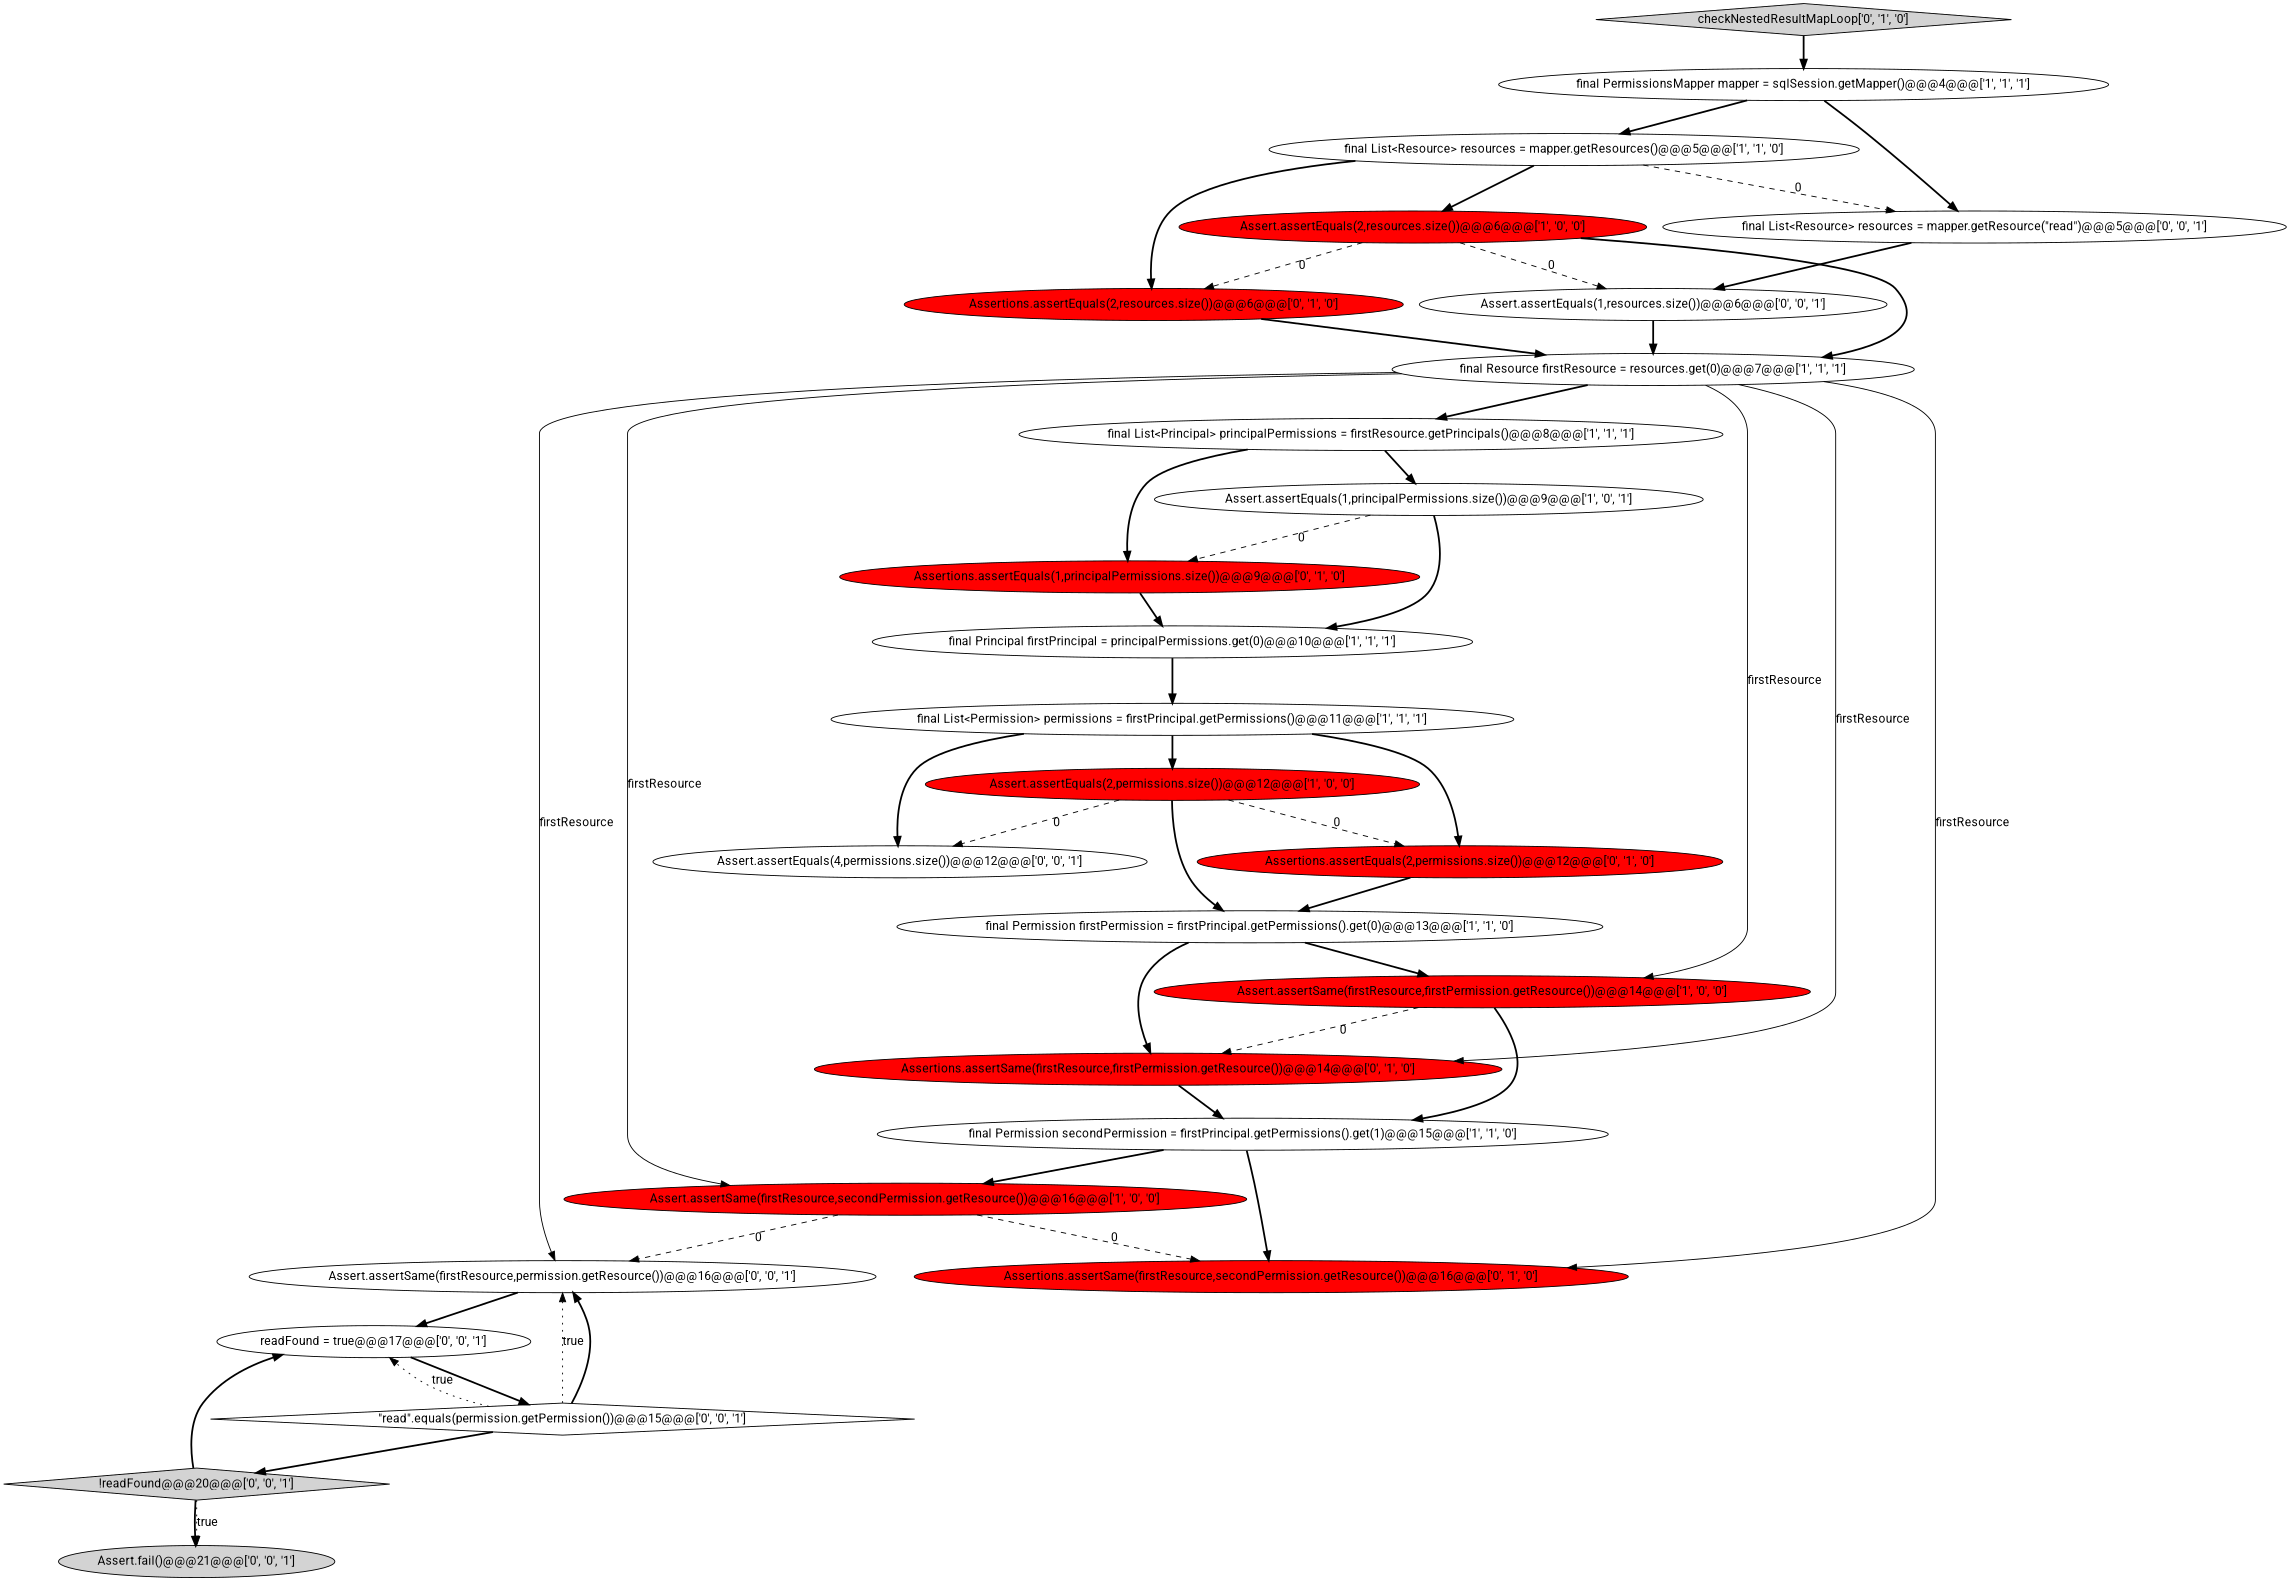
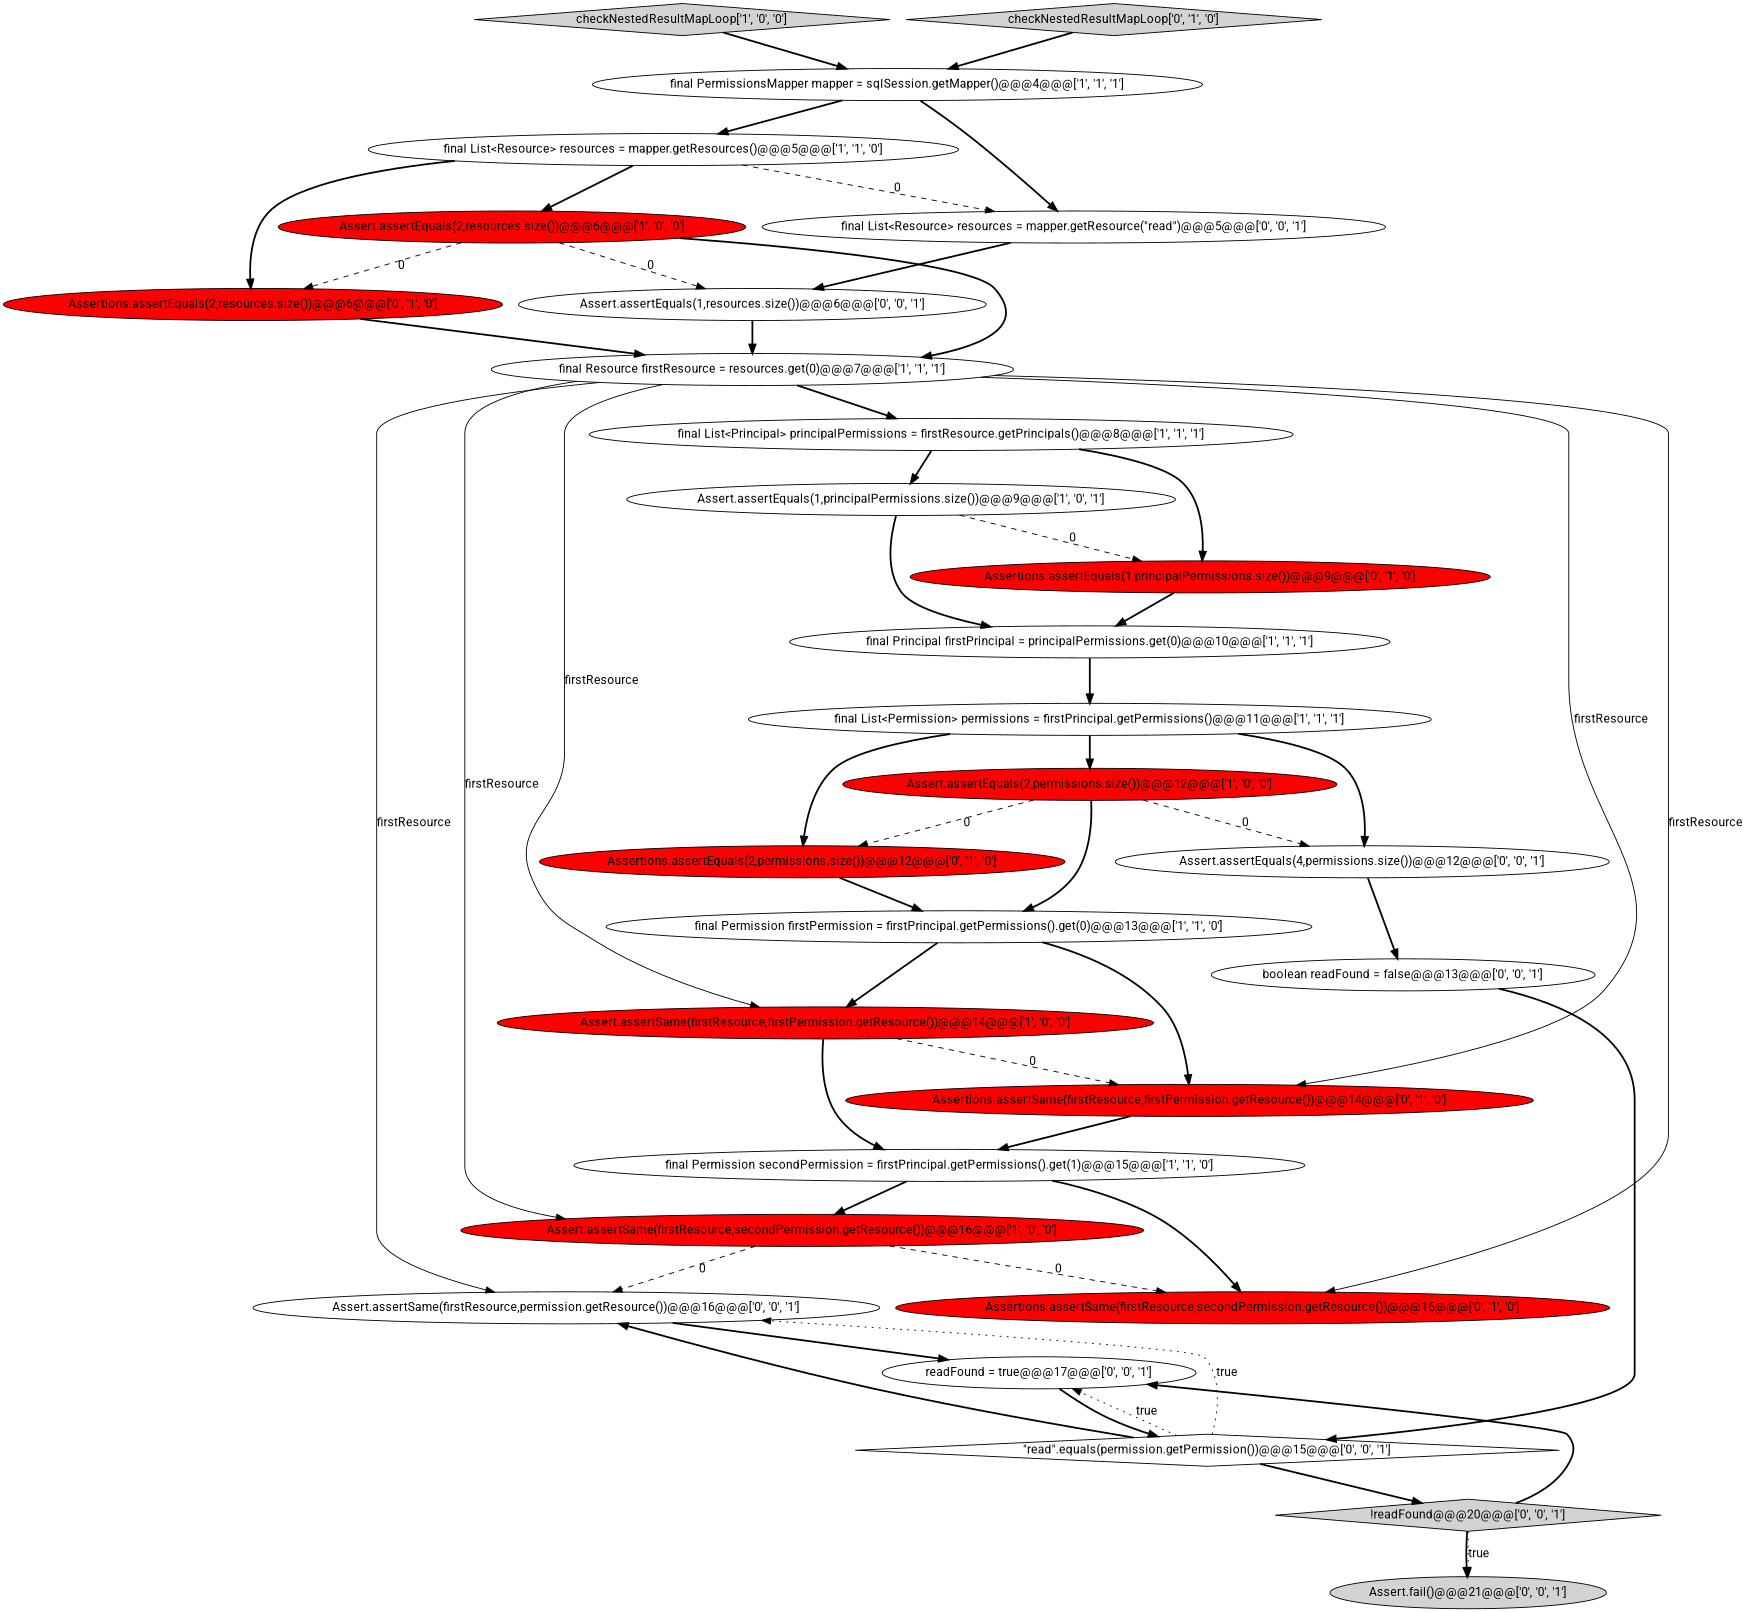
none -> (682, 20)
none -> (1403, 975)
